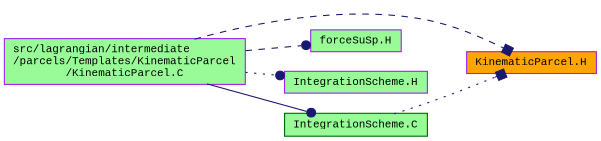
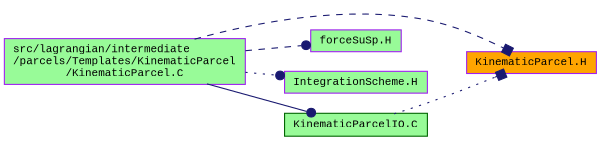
(356, 125) -> (356, 125)
